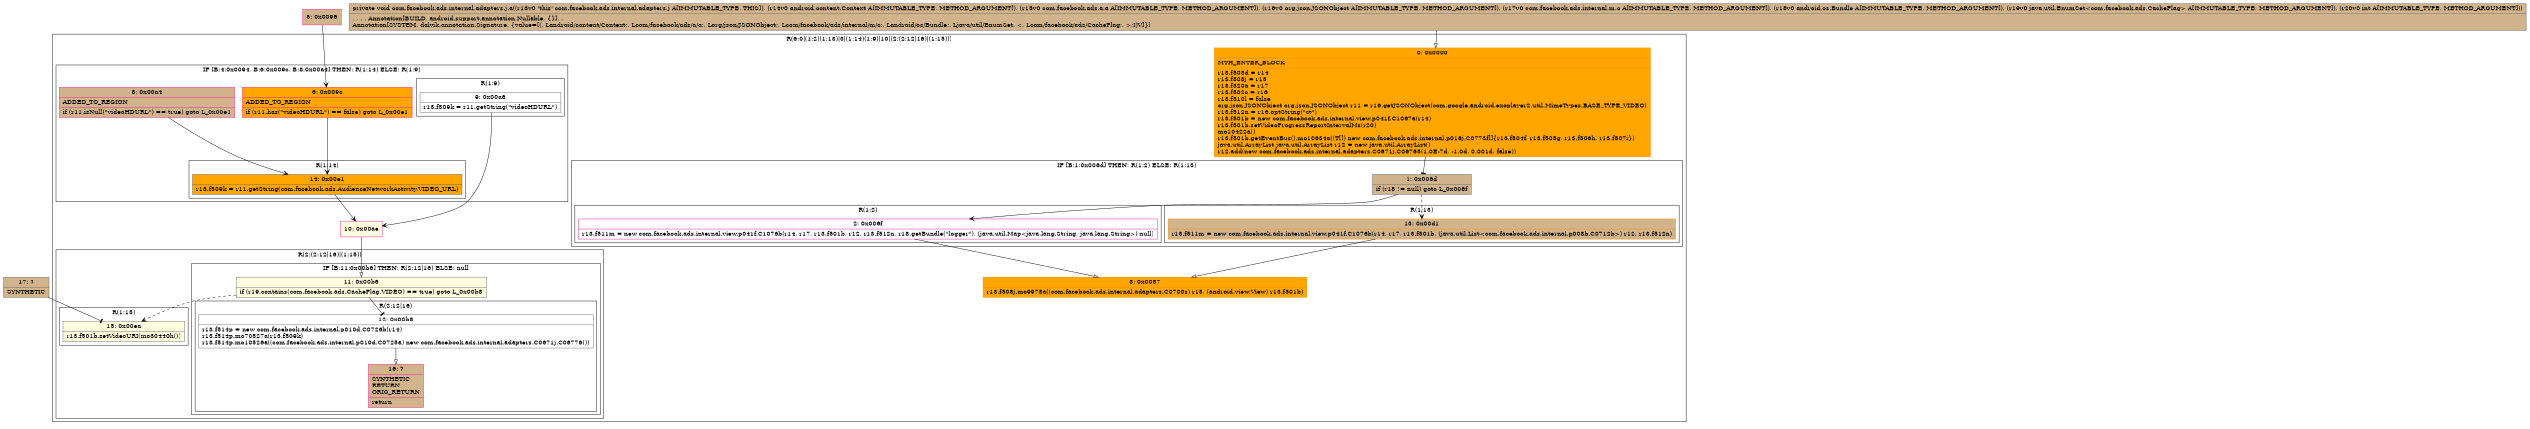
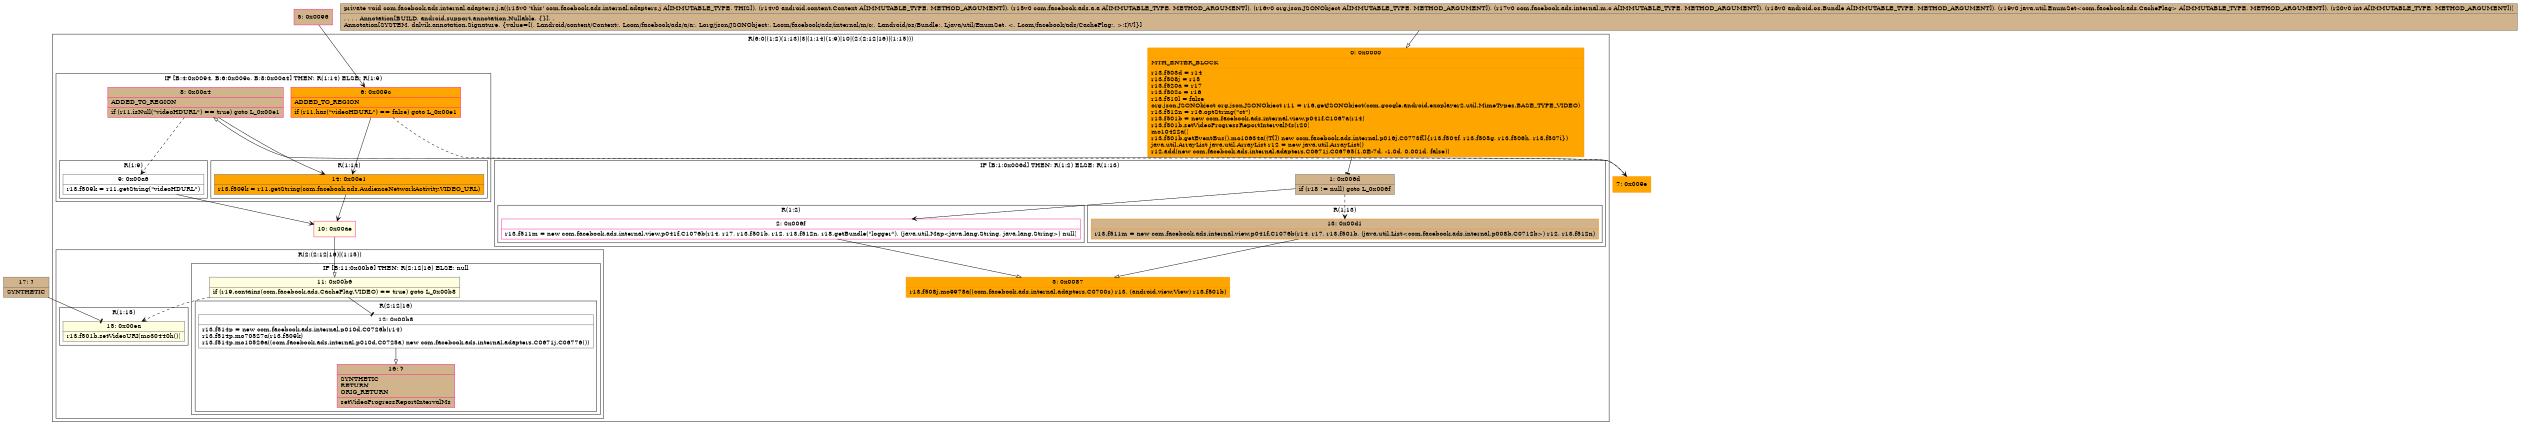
none -> (164, 144)
none -> (1632, 184)
(382, 402) -> (396, 402)
